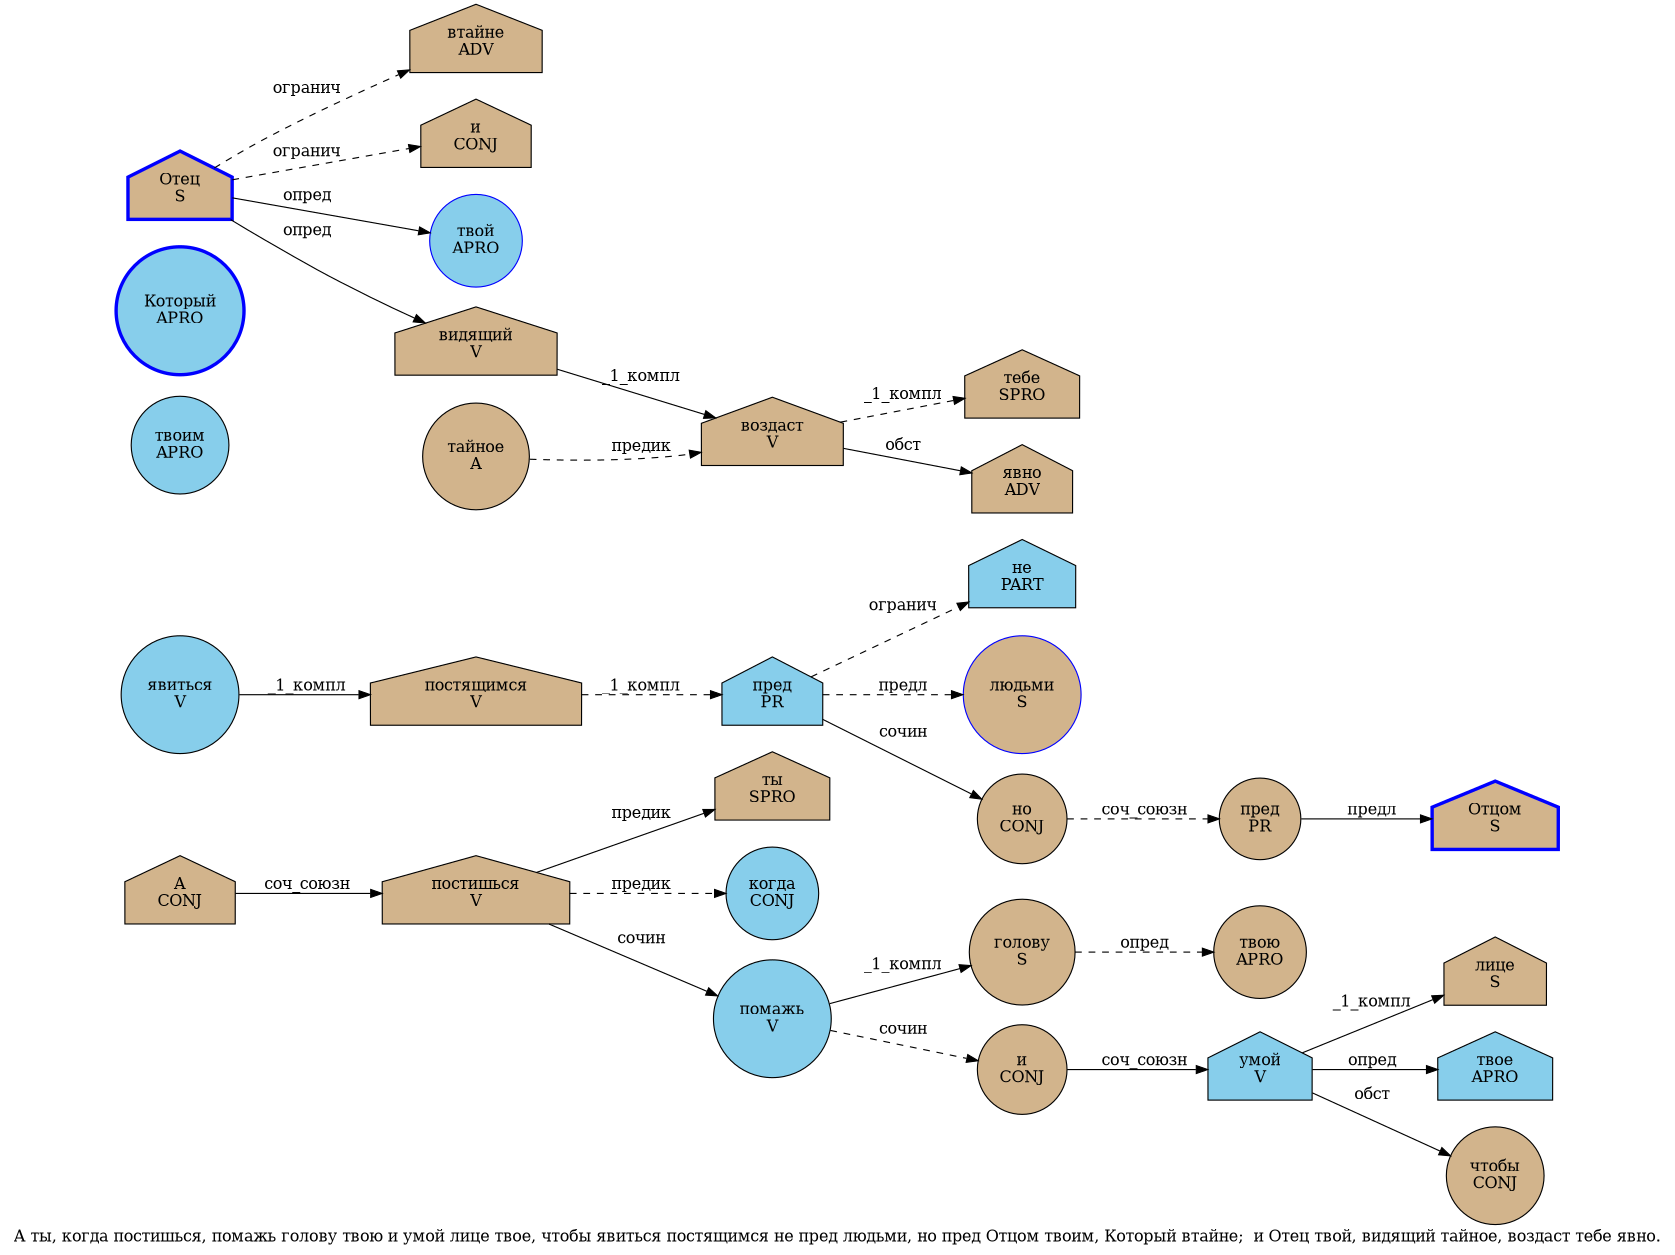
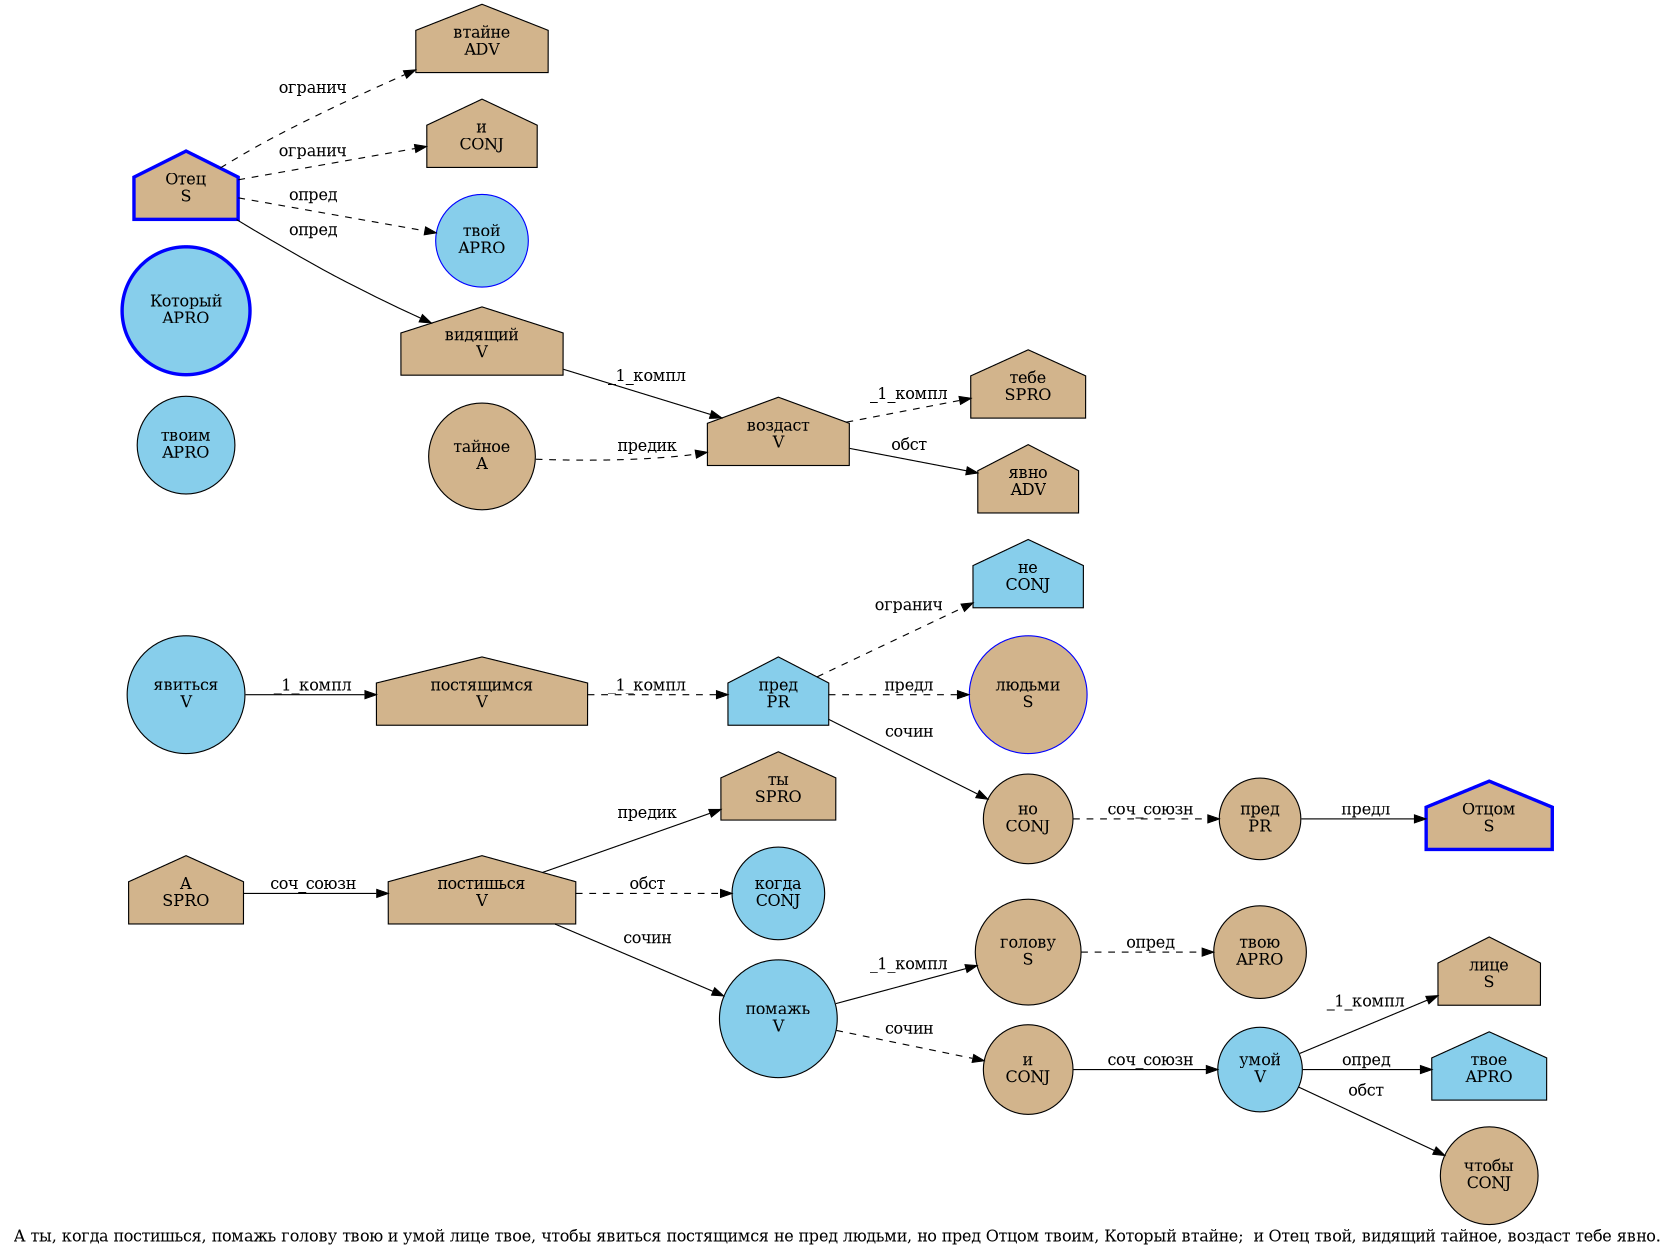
(326, 214) -> (332, 214)
(1022, 577) -> (1028, 577)
(641, 885) -> (647, 885)
(180, 893) -> (186, 893)
(1260, 1070) -> (1260, 1070)
